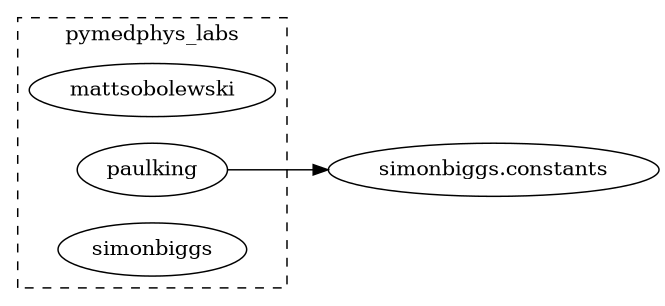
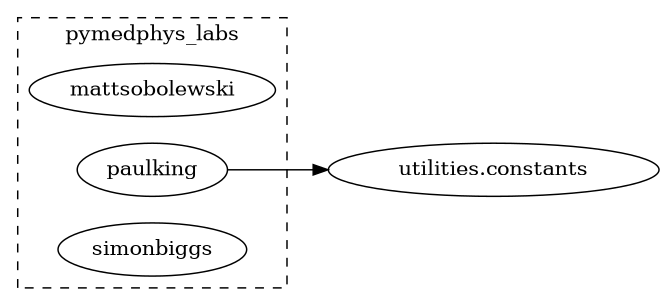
(494, 170) -> (494, 170)
